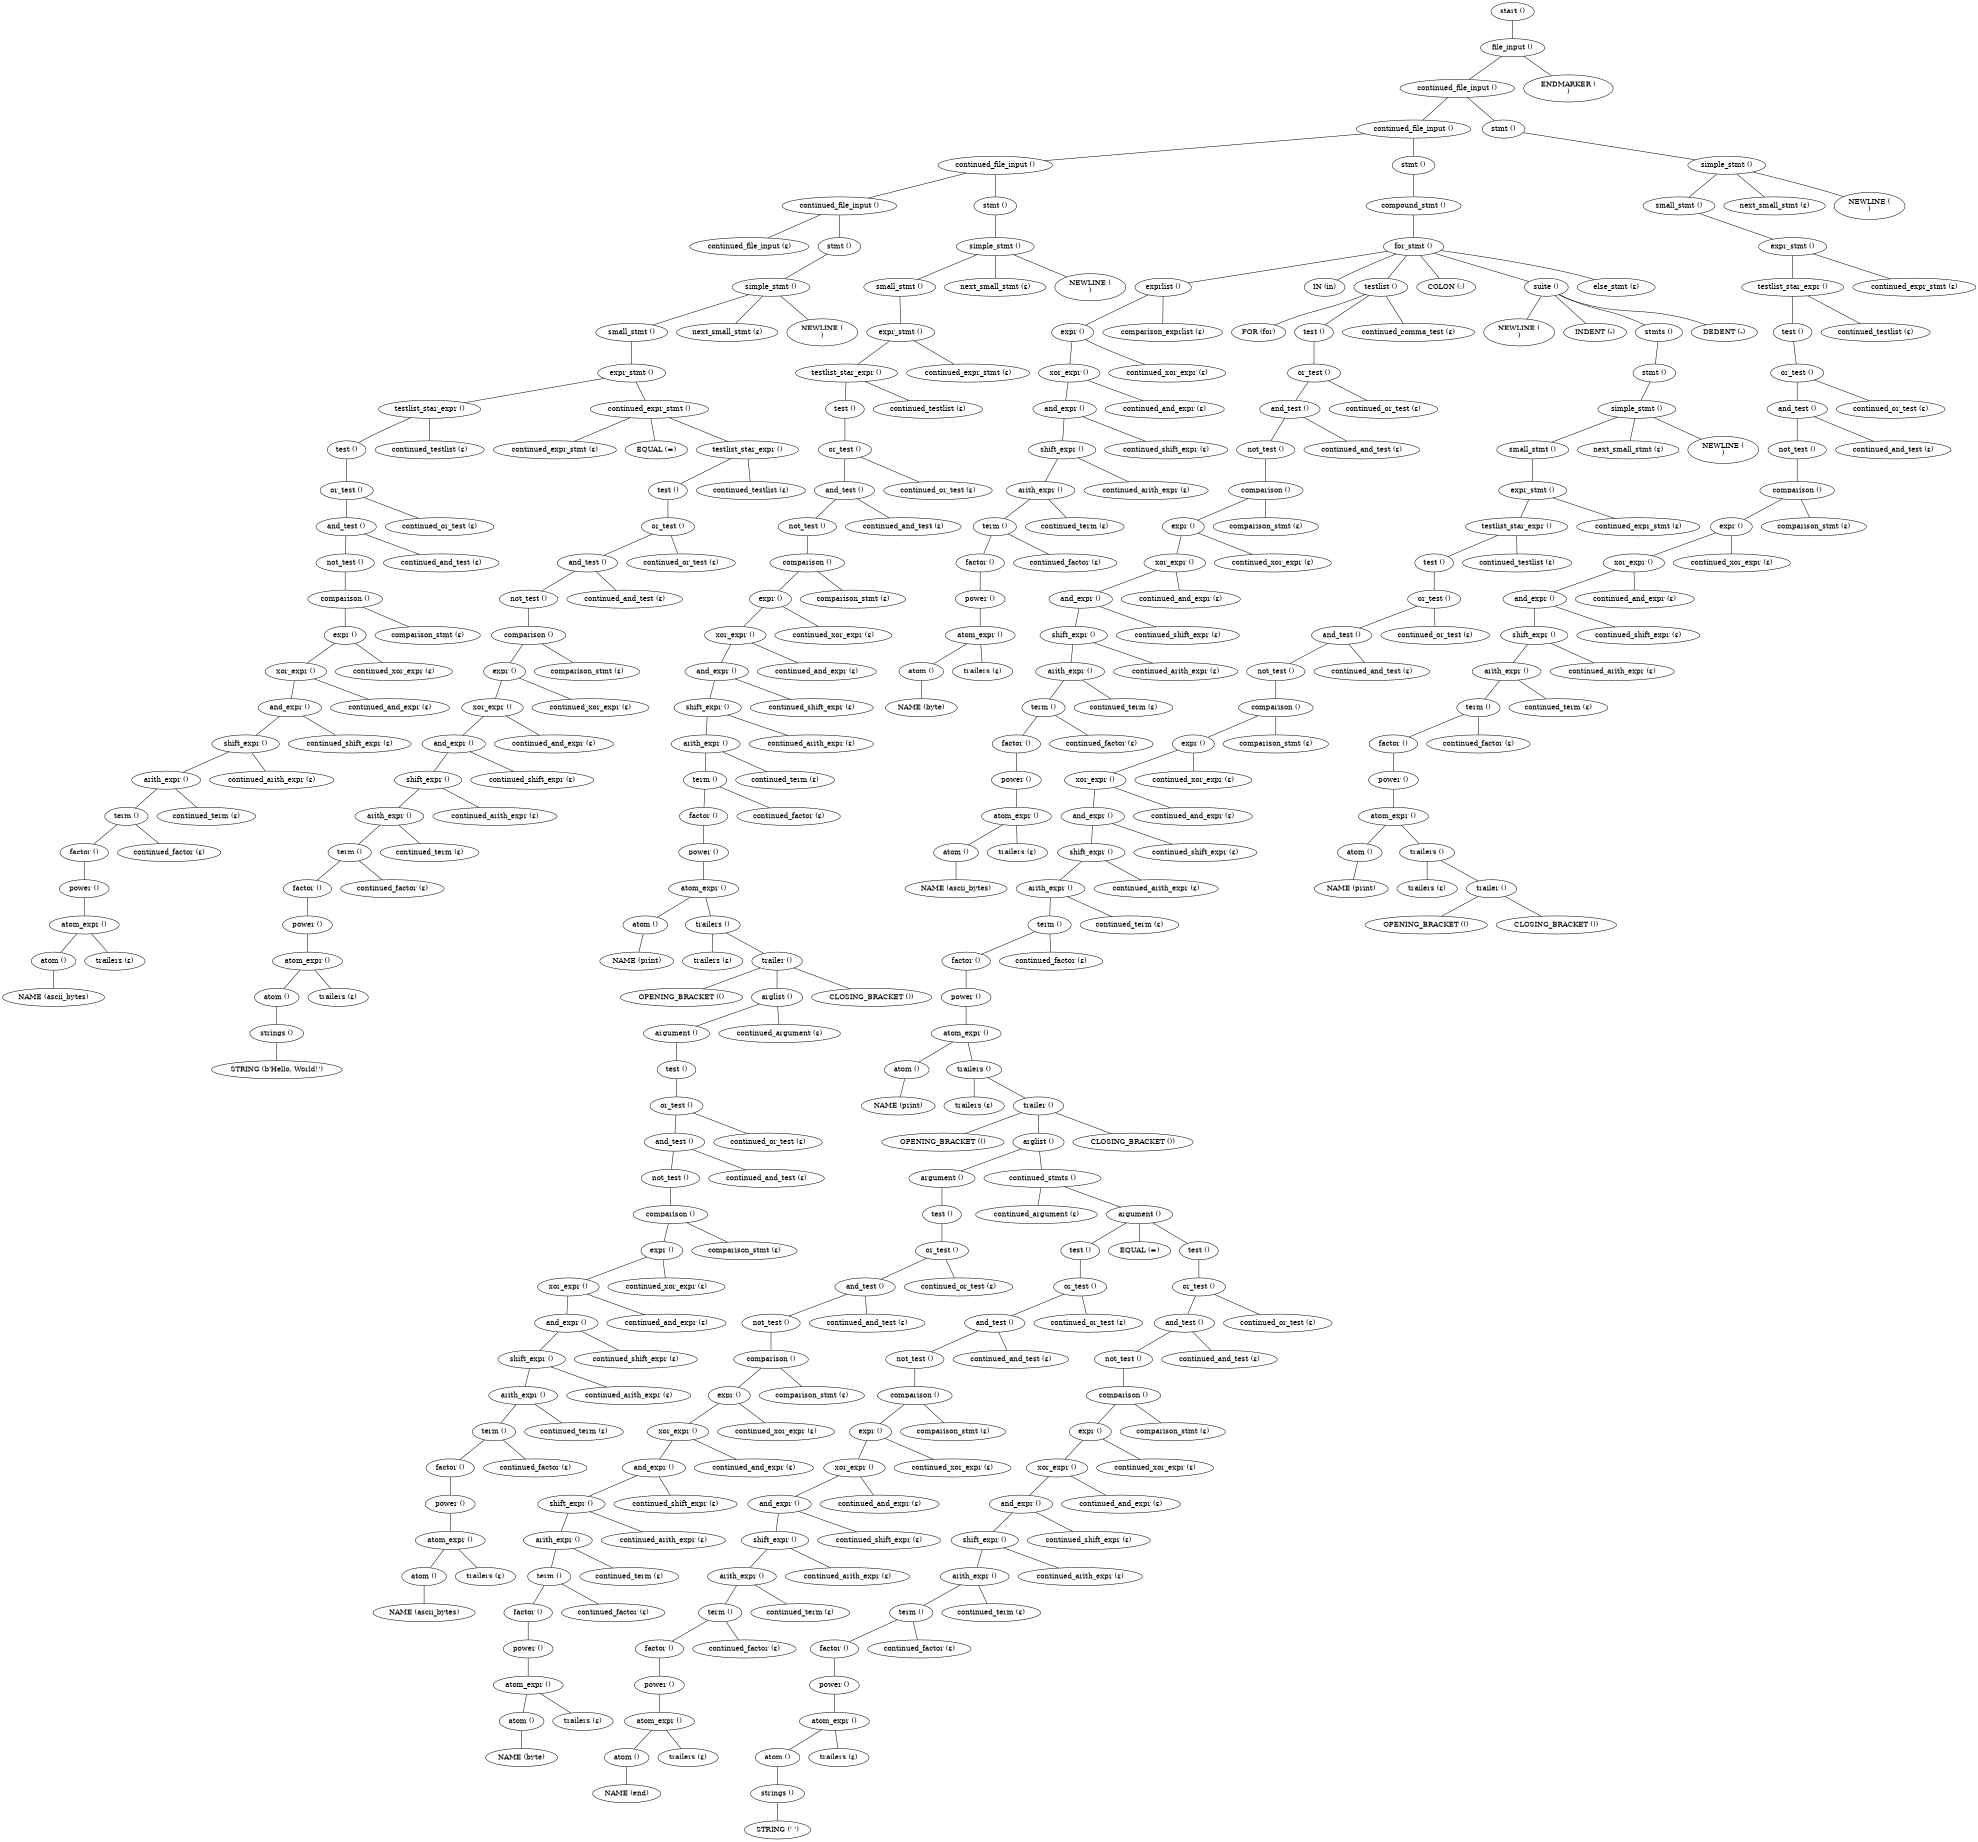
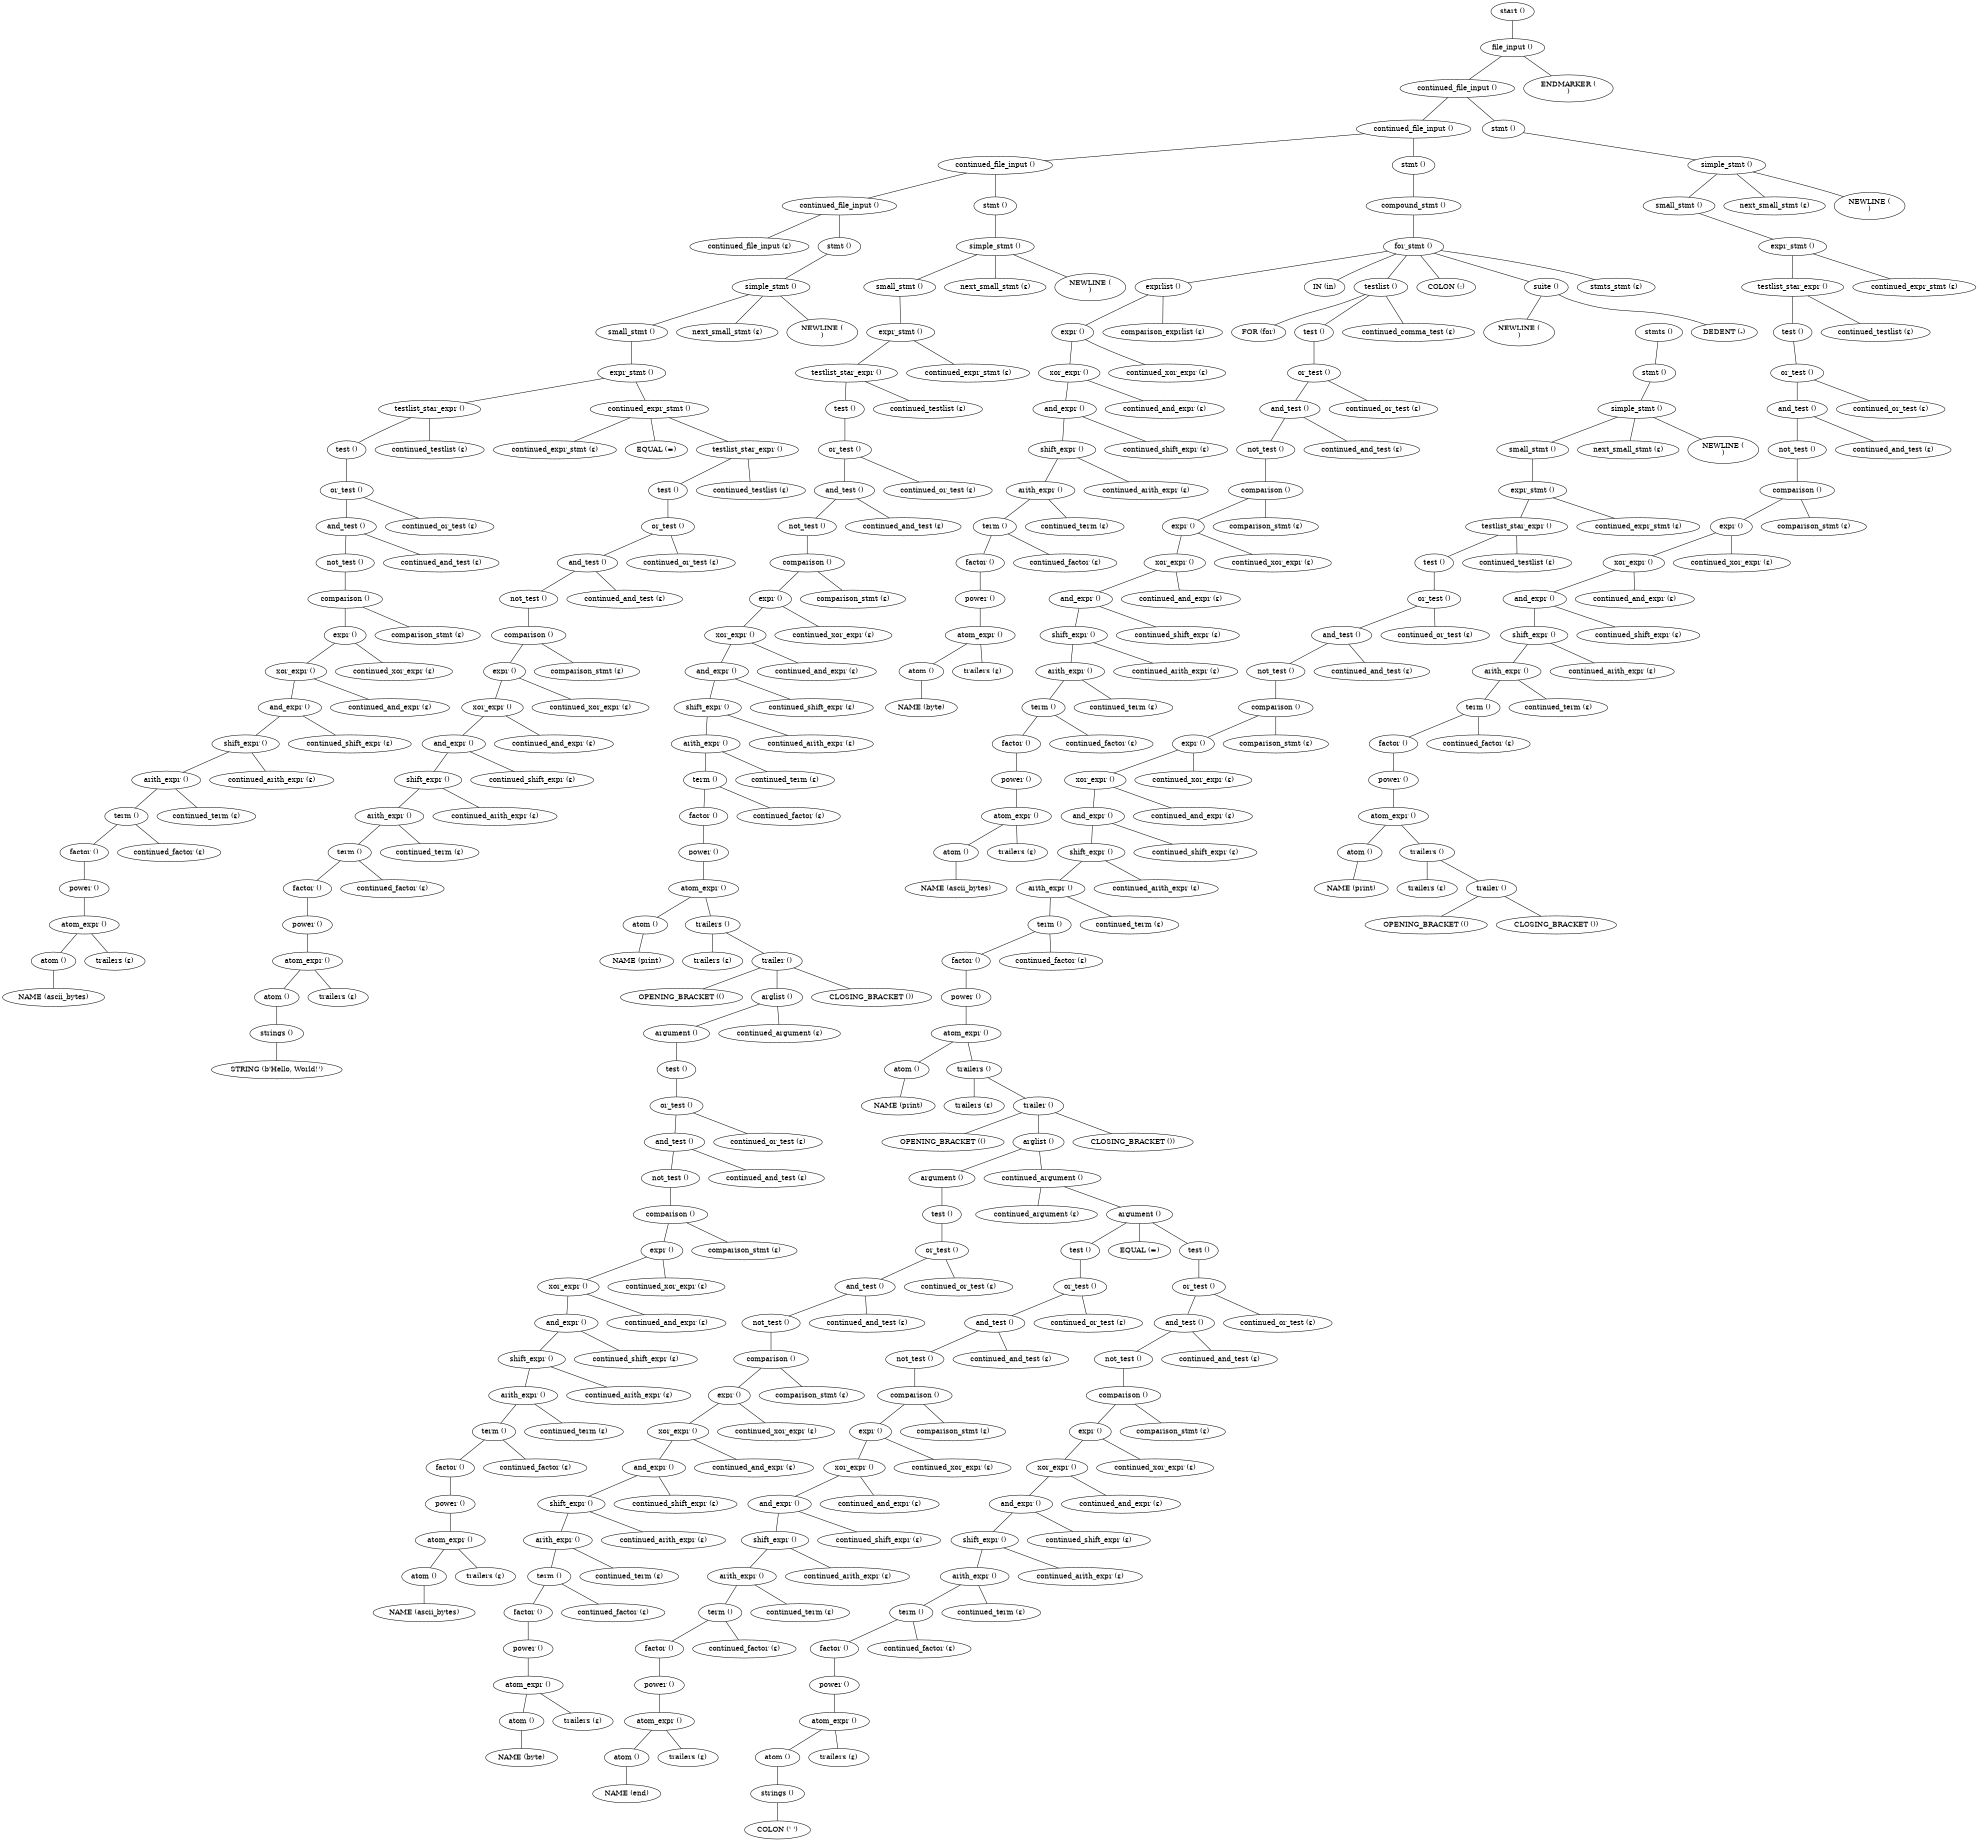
(1616, 287) -> (1616, 287)
(1611, 312) -> none
(1595, 332) -> none
(1043, 1178) -> (1043, 1178)
(778, 1830) -> (778, 1830)
